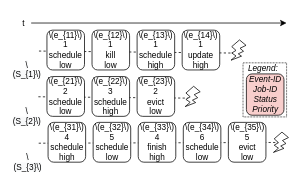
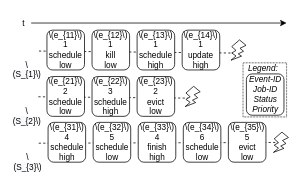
(265, 94) -> (265, 94)
